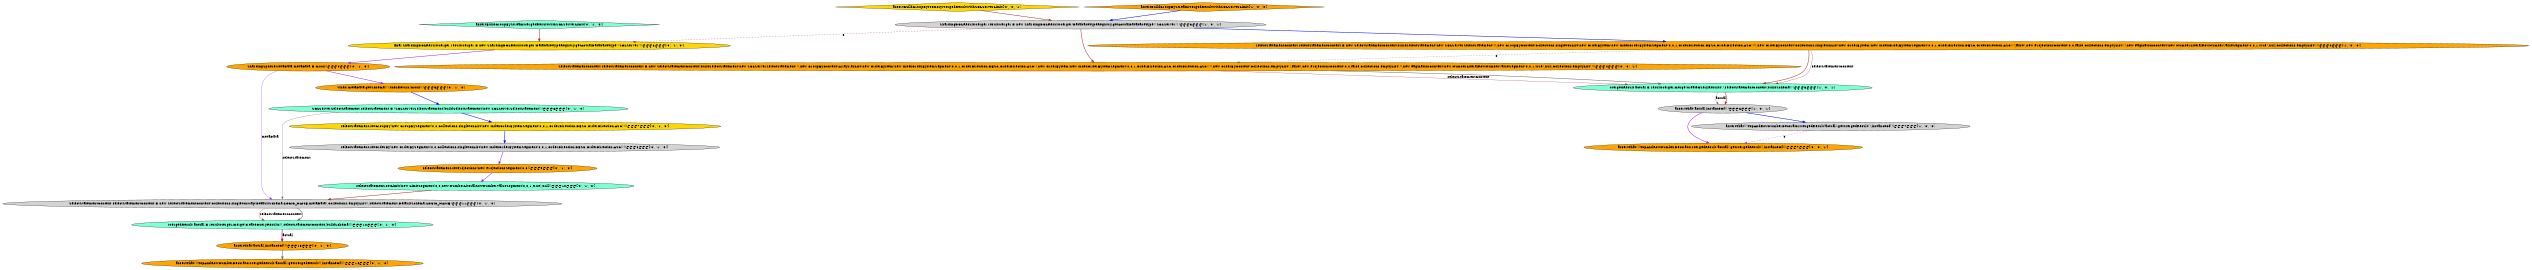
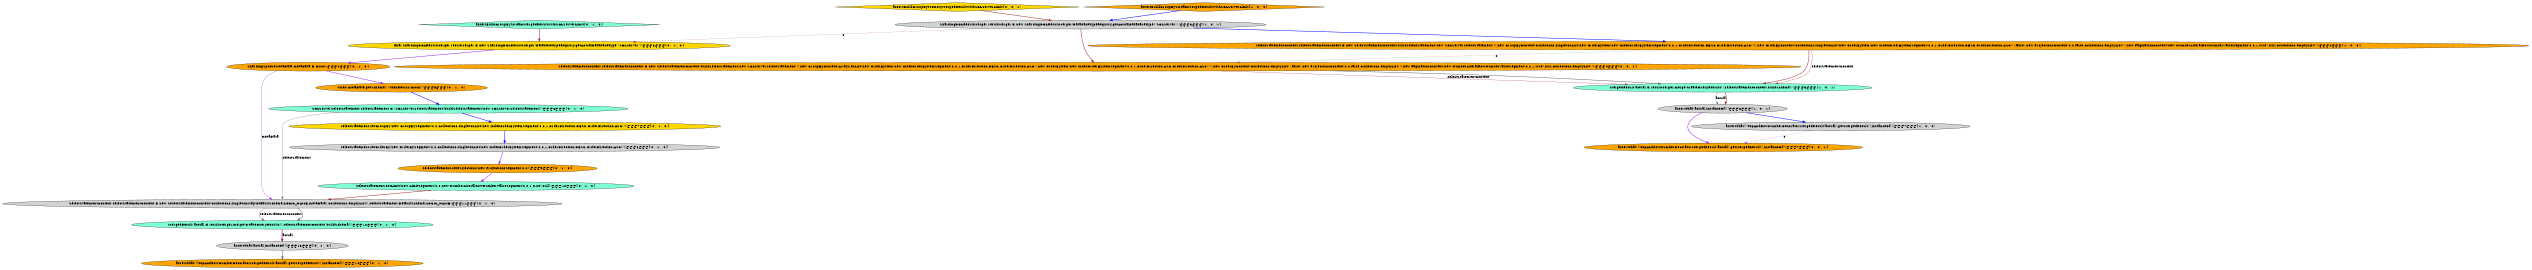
(282, 246) -> (282, 246)
